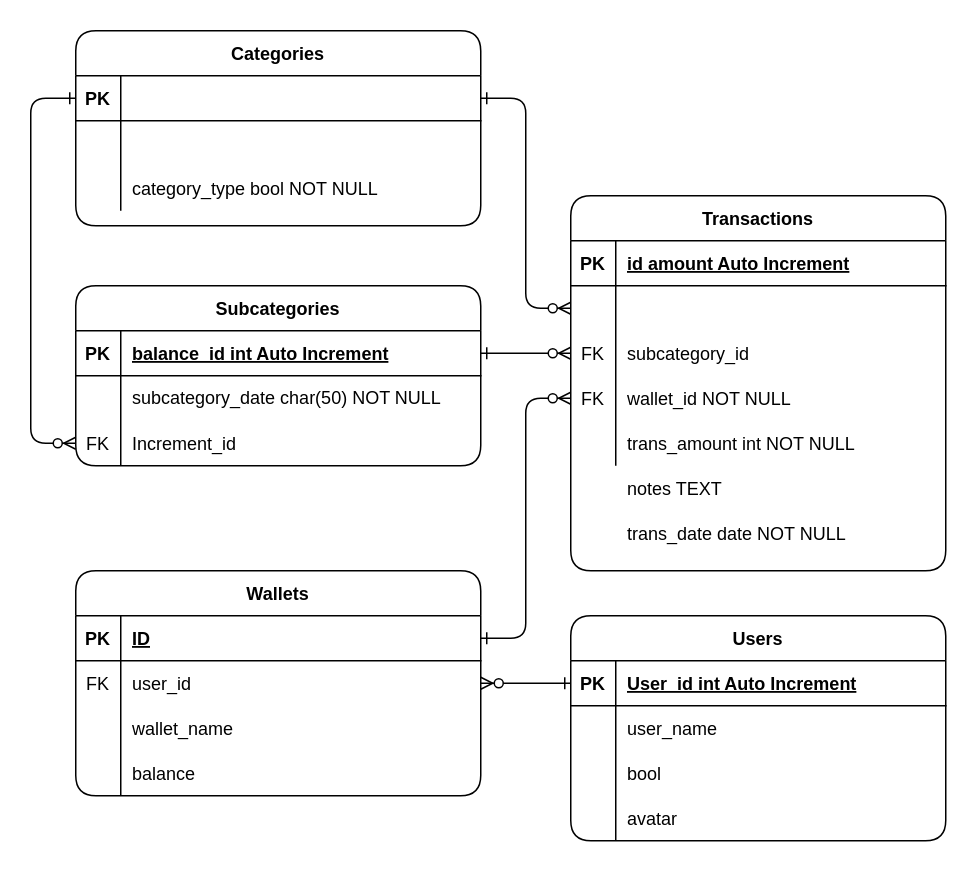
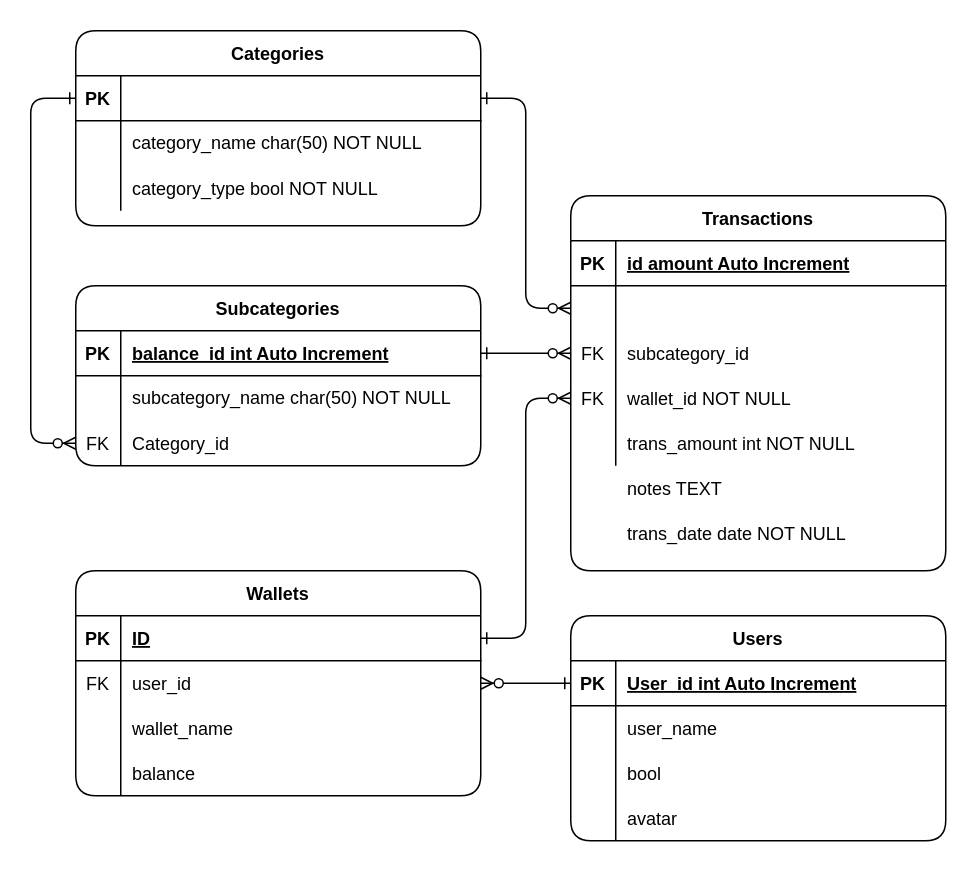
none -> (301, 143)
(297, 398) -> (297, 398)
(190, 444) -> (185, 444)
